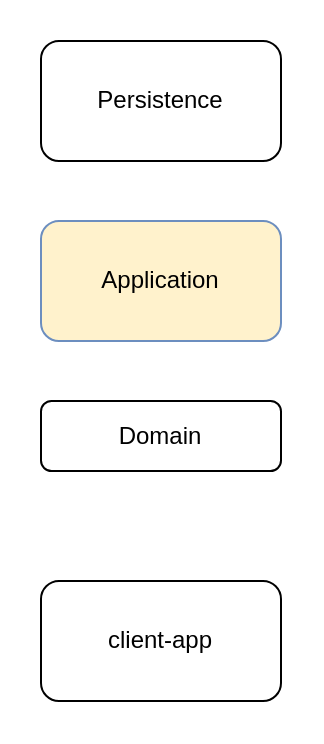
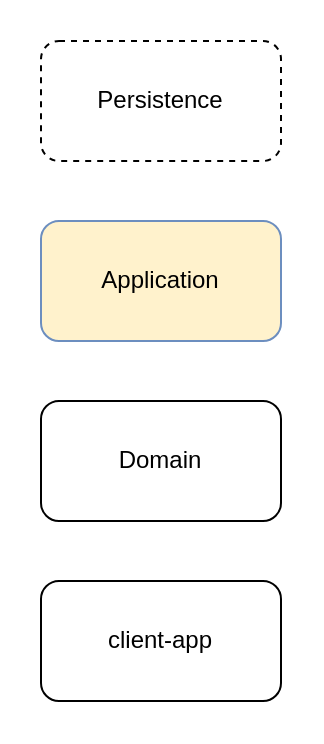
(161, 101) -> (161, 101)
(161, 436) -> (161, 461)
